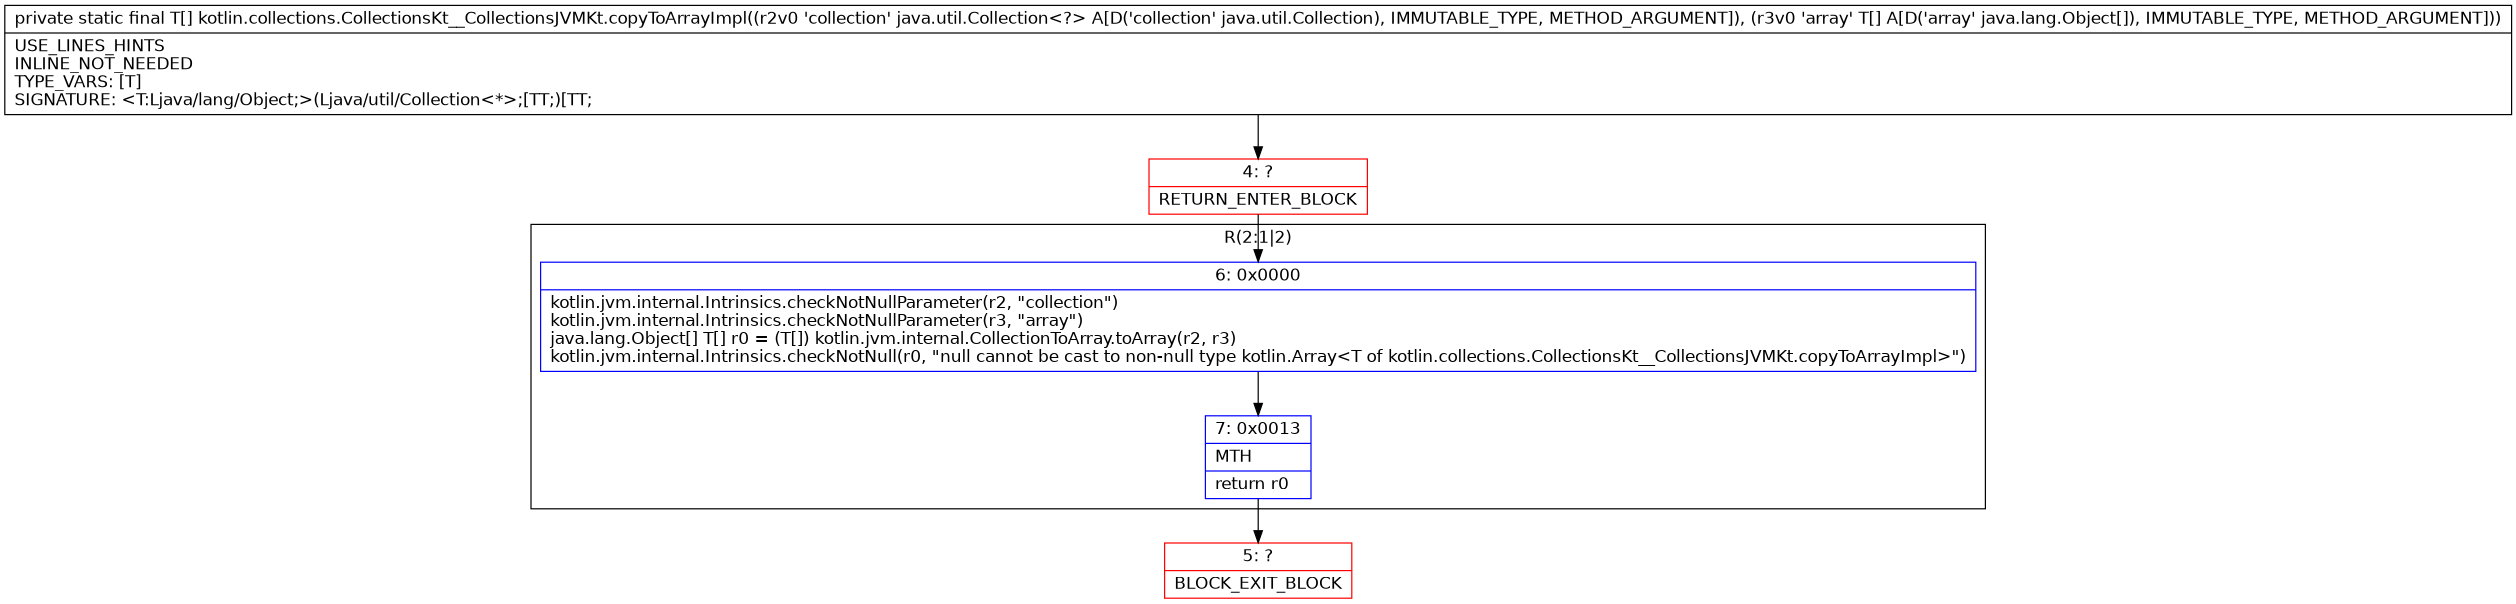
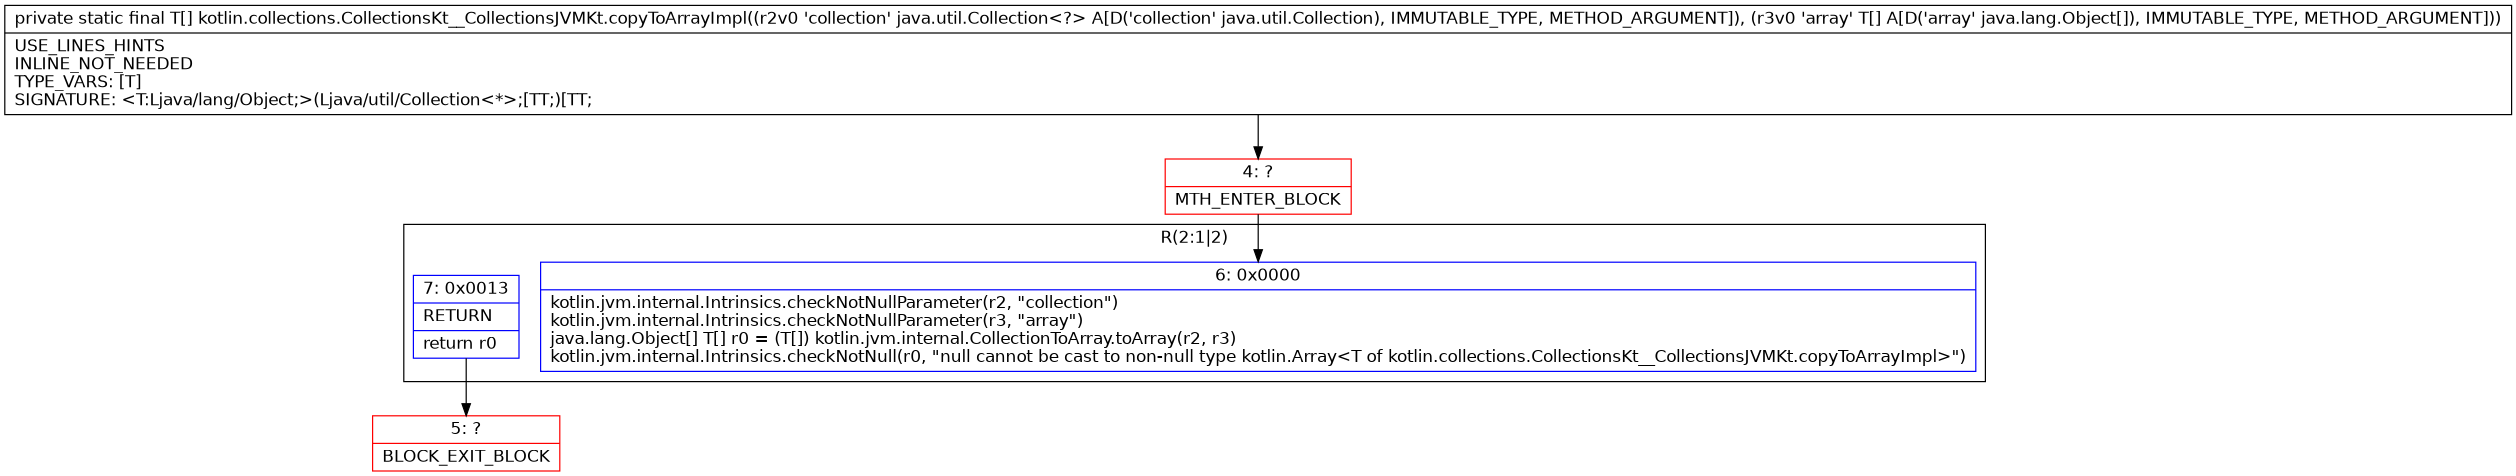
(1258, 200) -> (1258, 200)
(1258, 387) -> none
(1234, 457) -> (458, 316)
